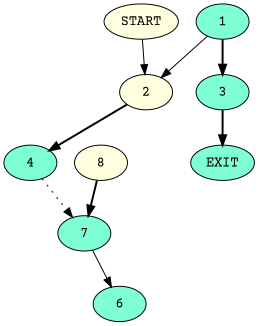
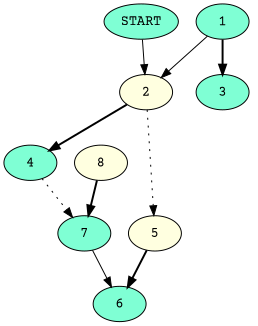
(141, 22) -> (141, 22)
(223, 163) -> none
none -> (155, 233)
